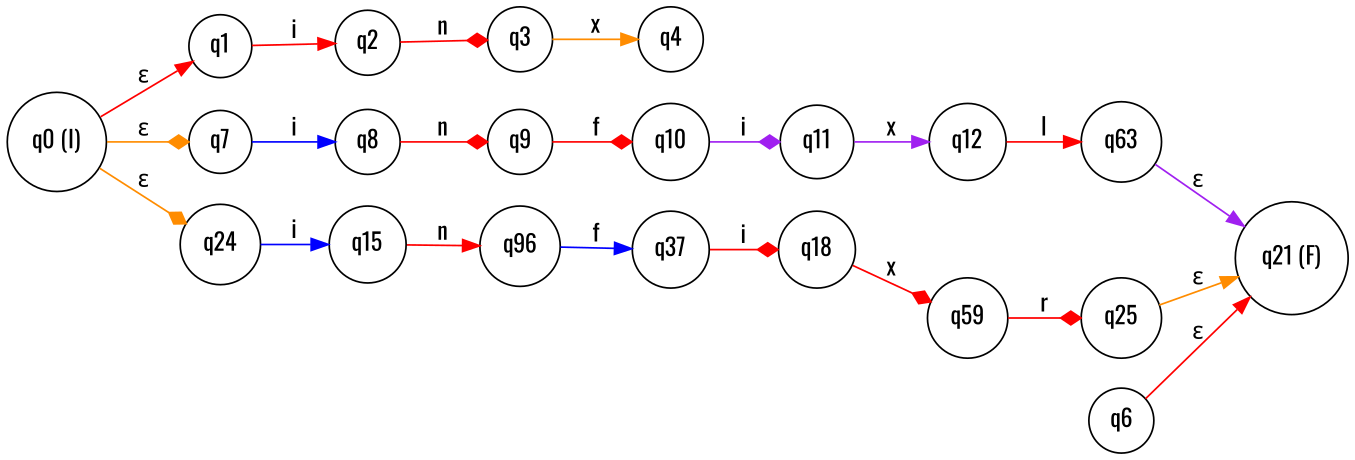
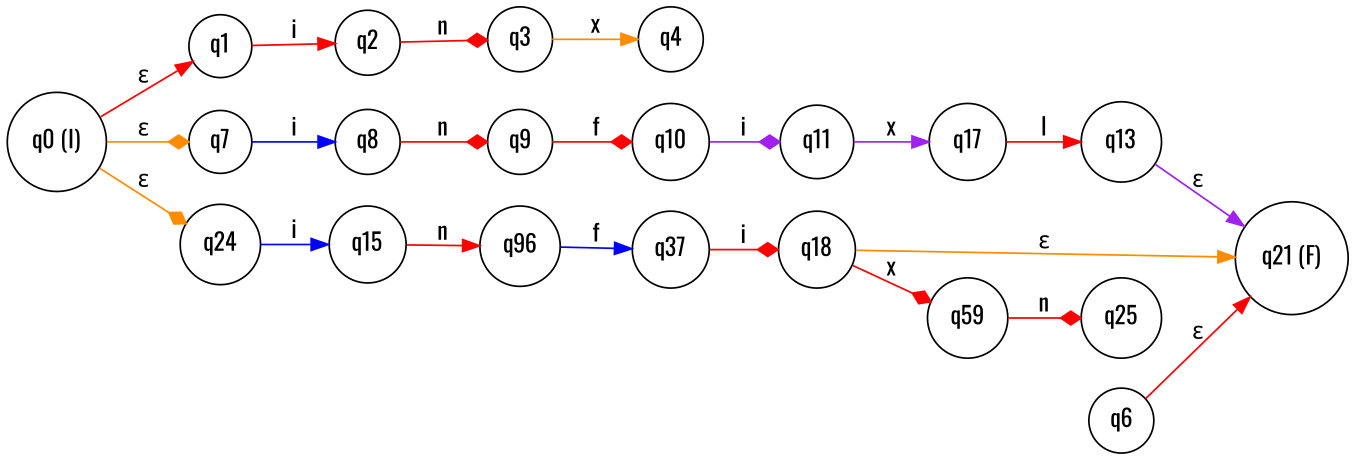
(968, 142) -> (968, 142)
(1121, 142) -> (1121, 142)
(1190, 294) -> (1037, 254)
(1044, 305) -> (1044, 305)
